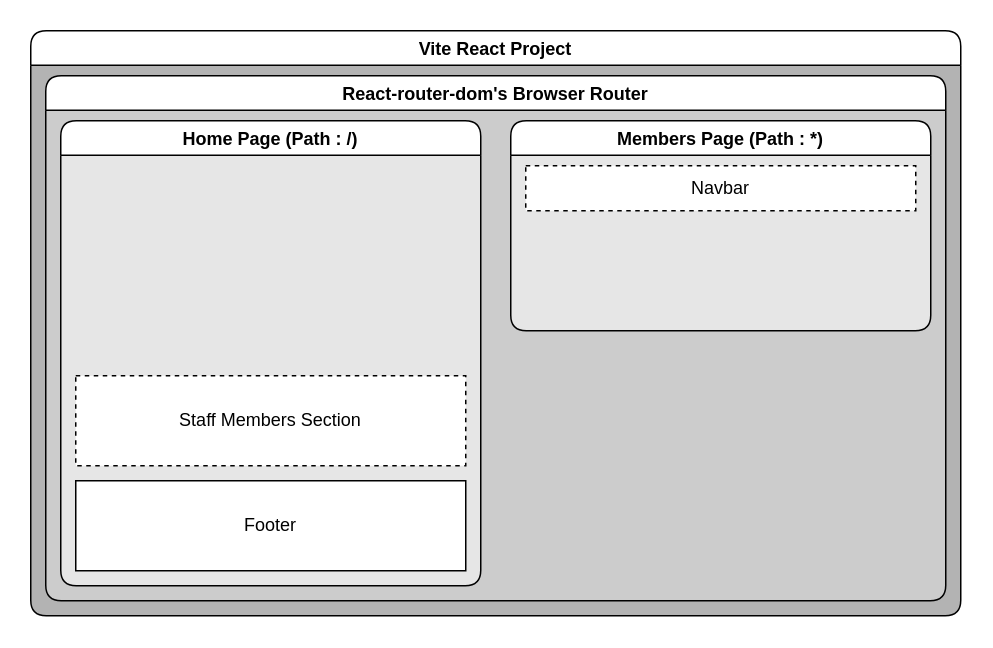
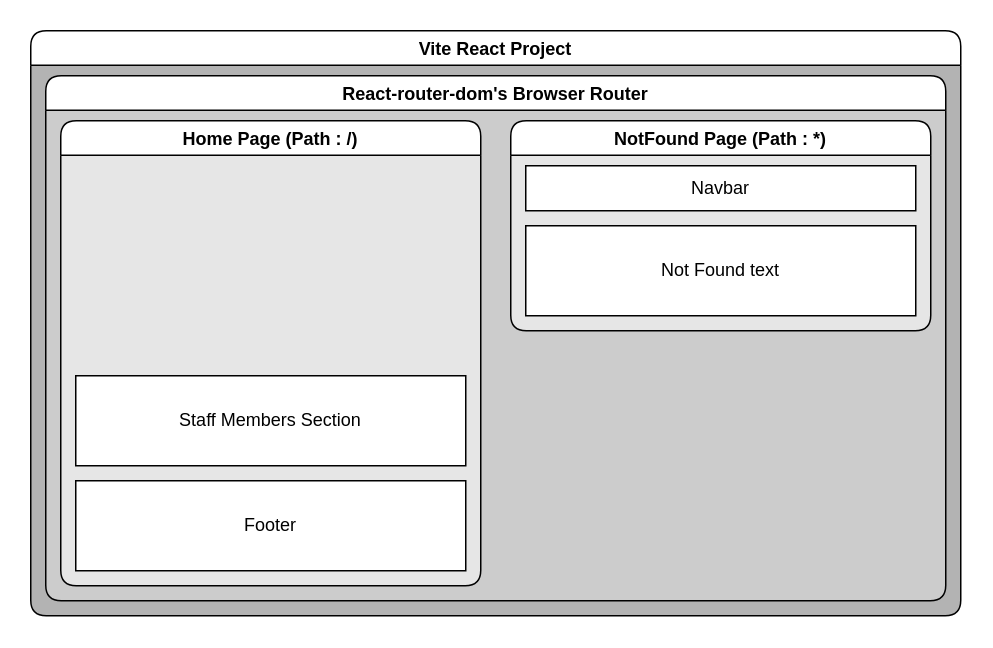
(720, 139) -> (720, 139)
(721, 188) -> (721, 188)
none -> (721, 271)
(271, 421) -> (271, 421)
